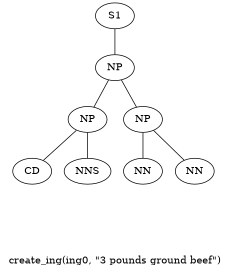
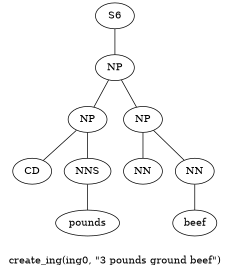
(115, 16) -> (115, 16)
none -> (88, 223)
none -> (195, 223)
